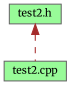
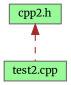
(35, 14) -> (35, 14)
